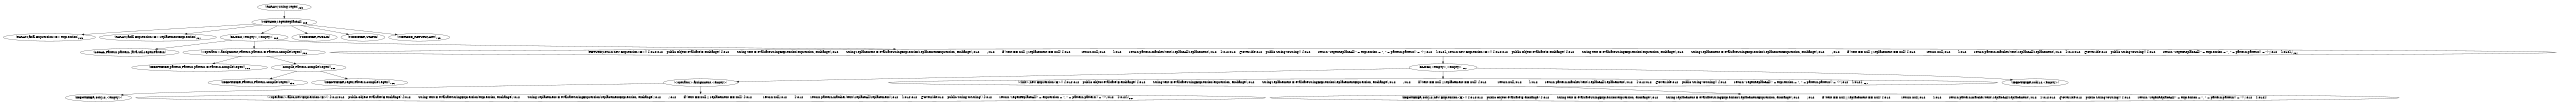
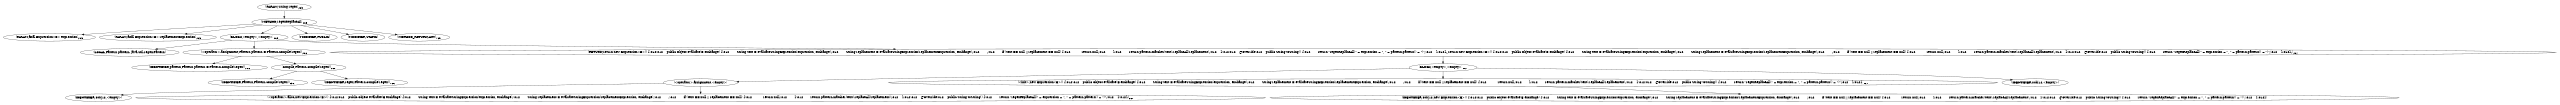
(199, 37) -> (199, 37)
